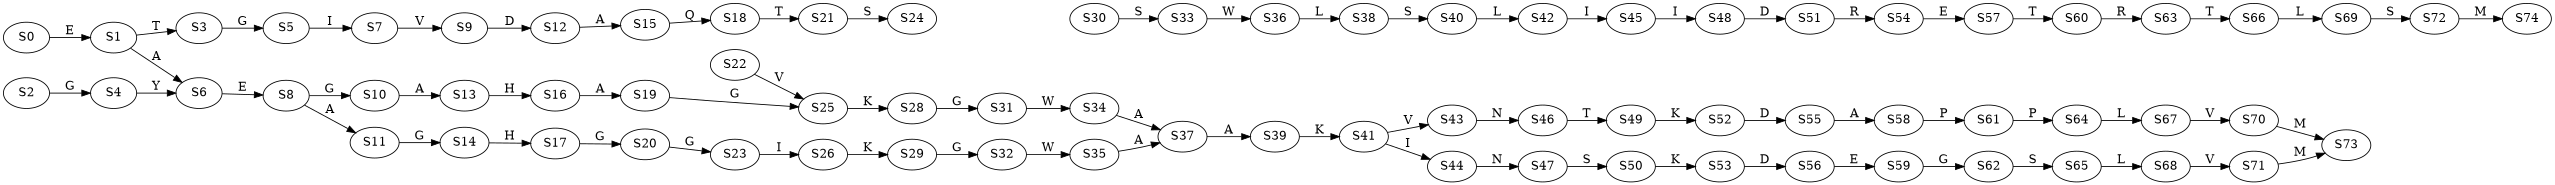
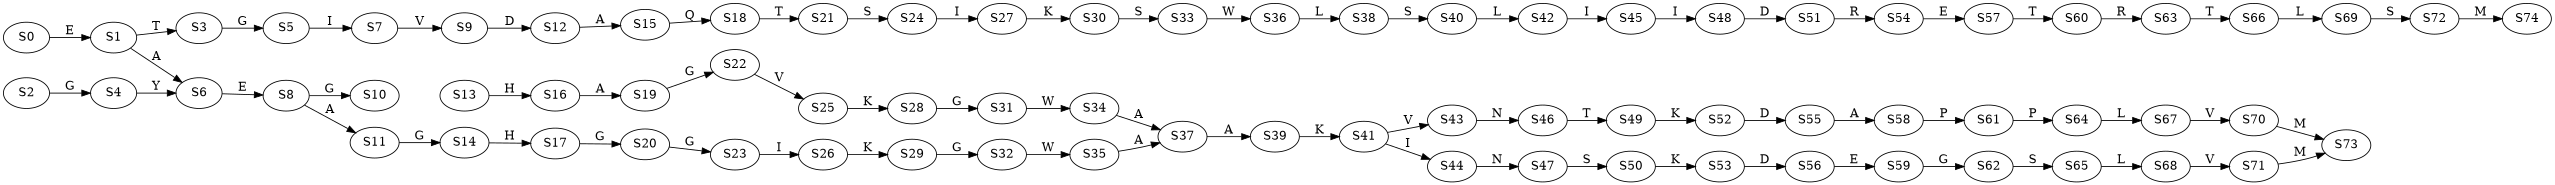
none -> (1002, 19)
(415, 96) -> none
(730, 102) -> (686, 82)
